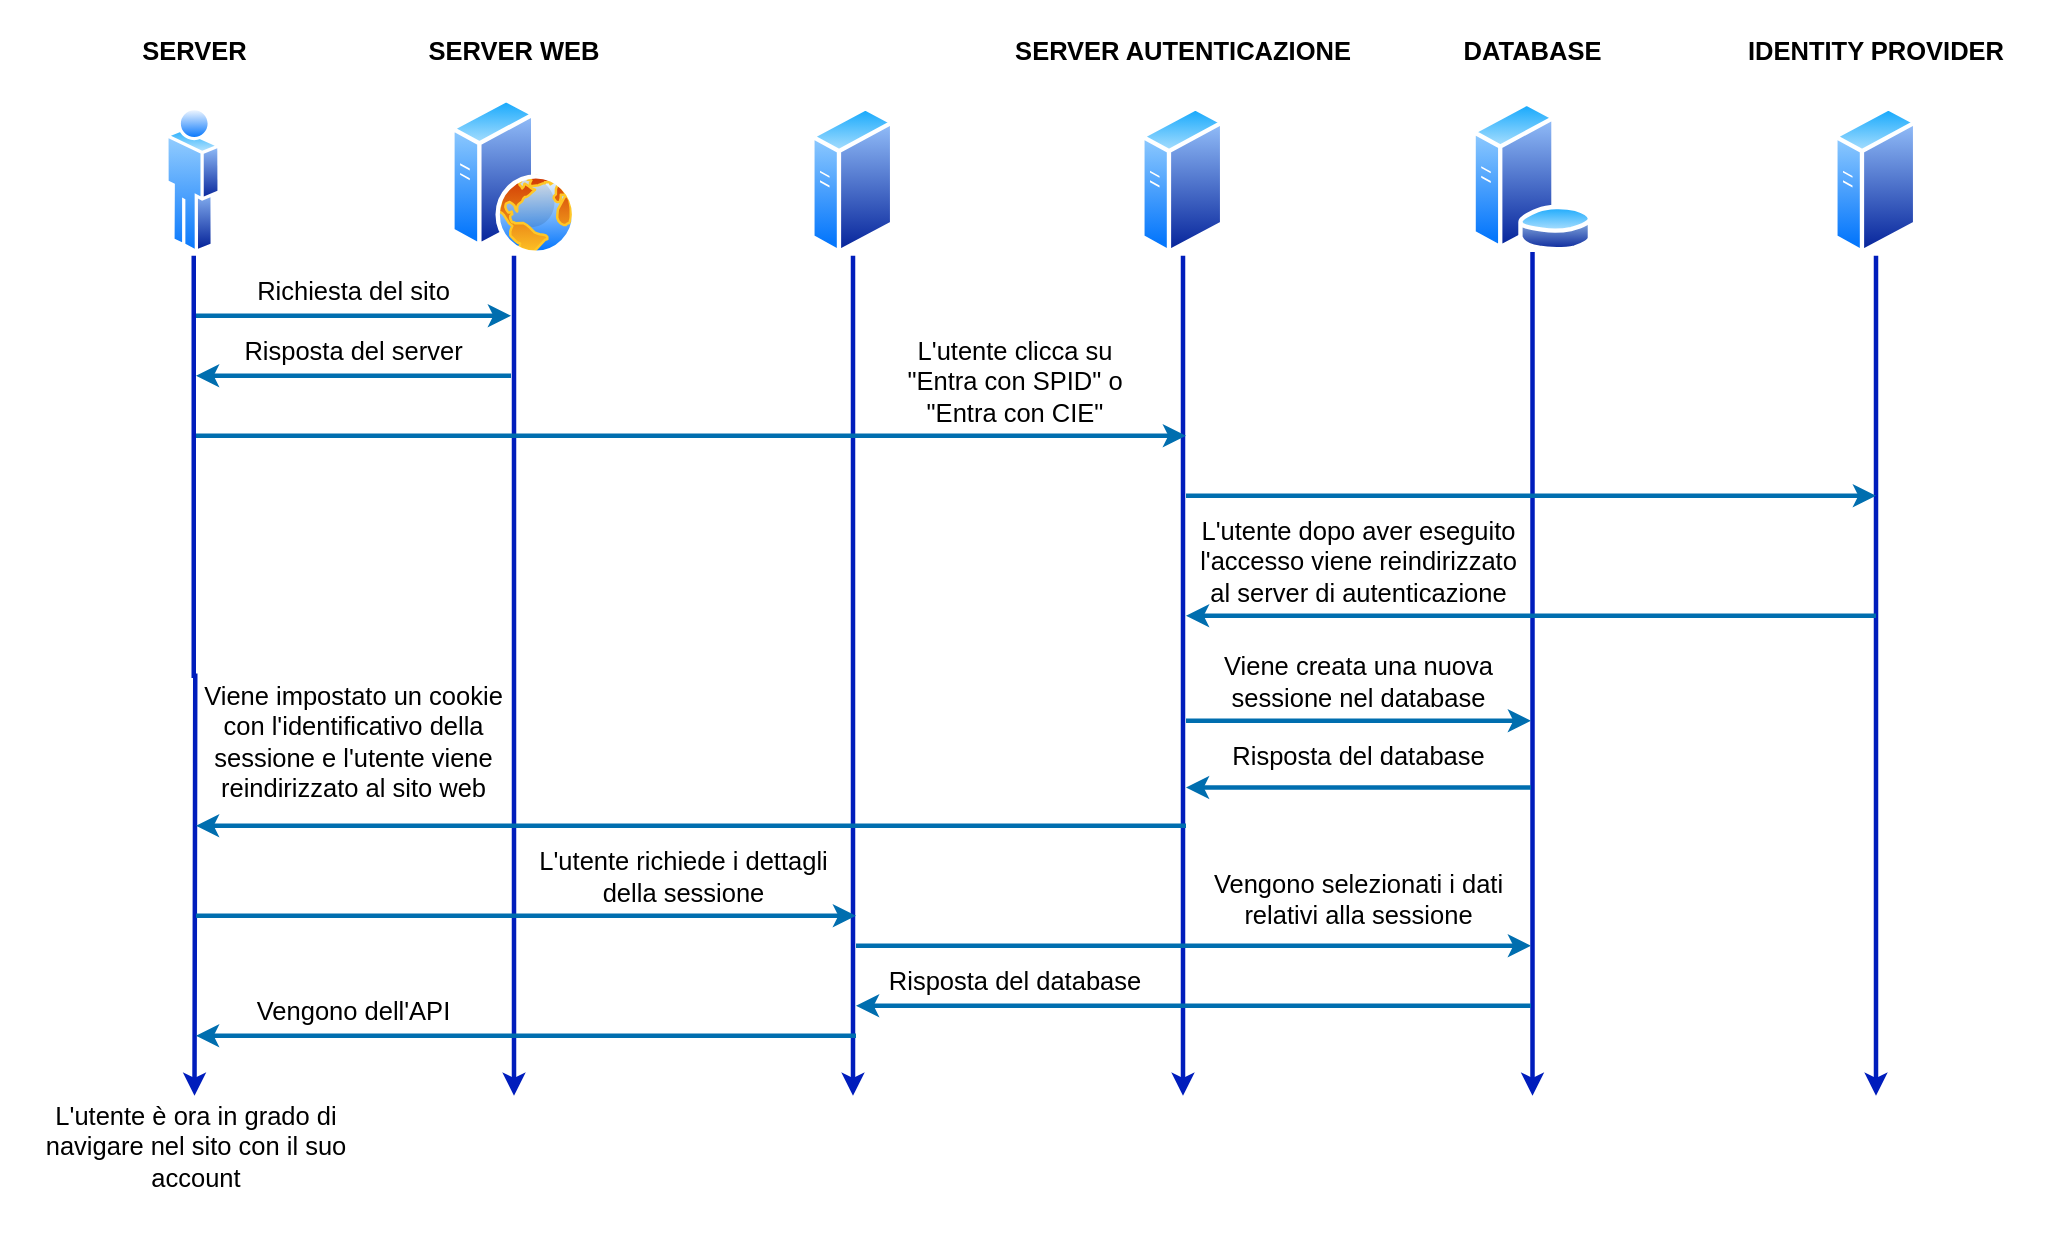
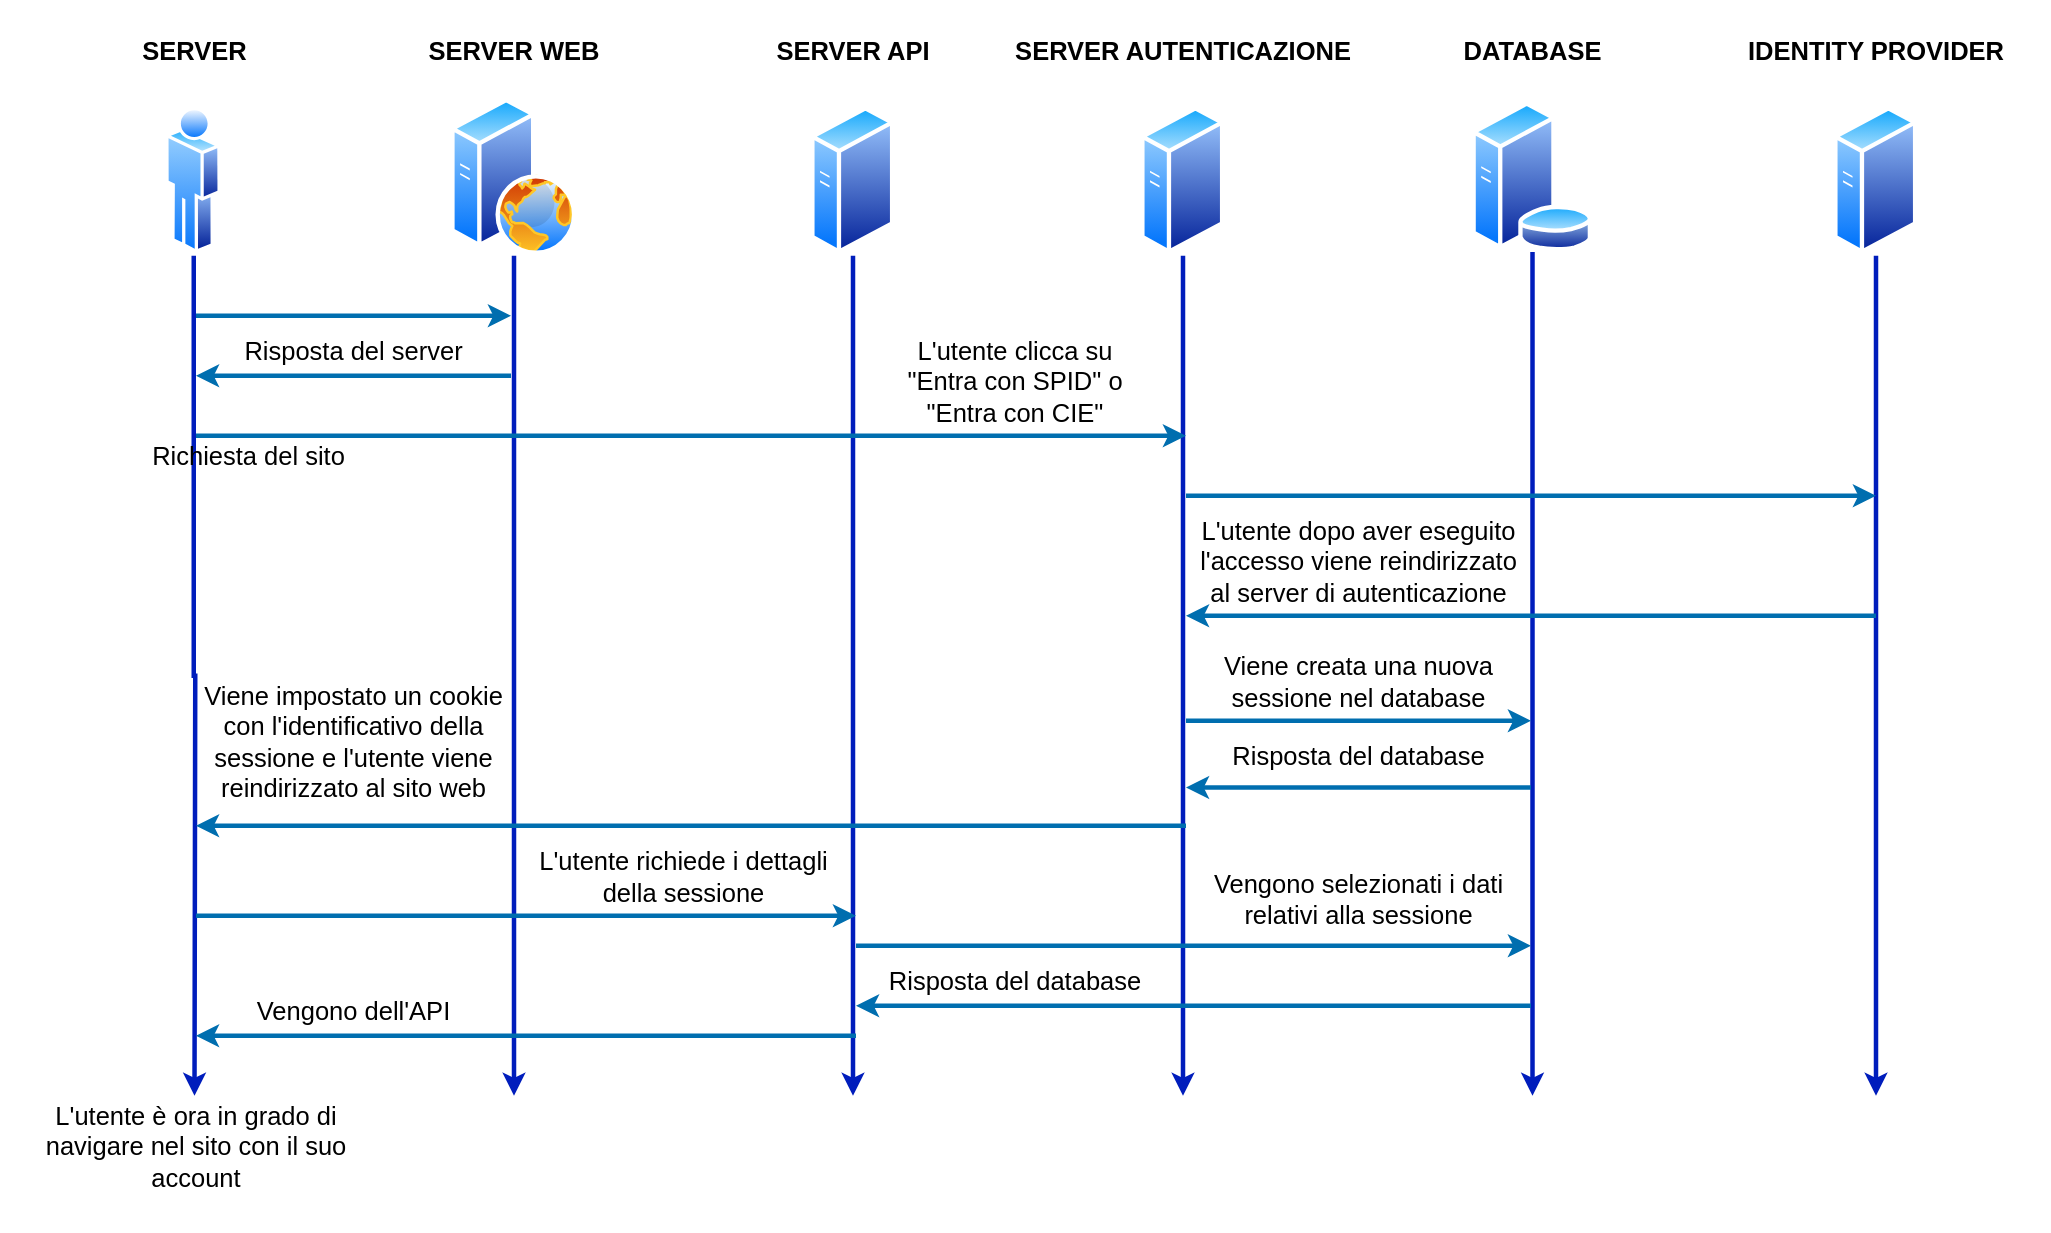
none -> (853, 53)
(353, 293) -> (248, 458)
